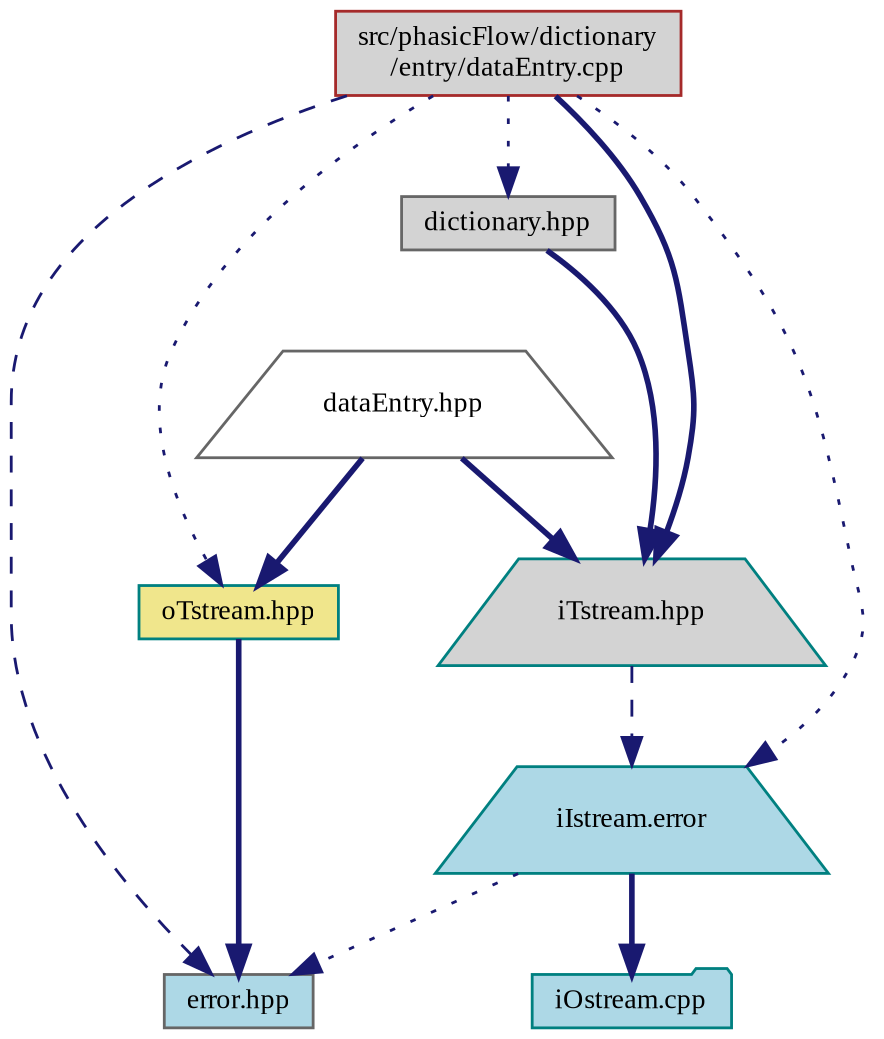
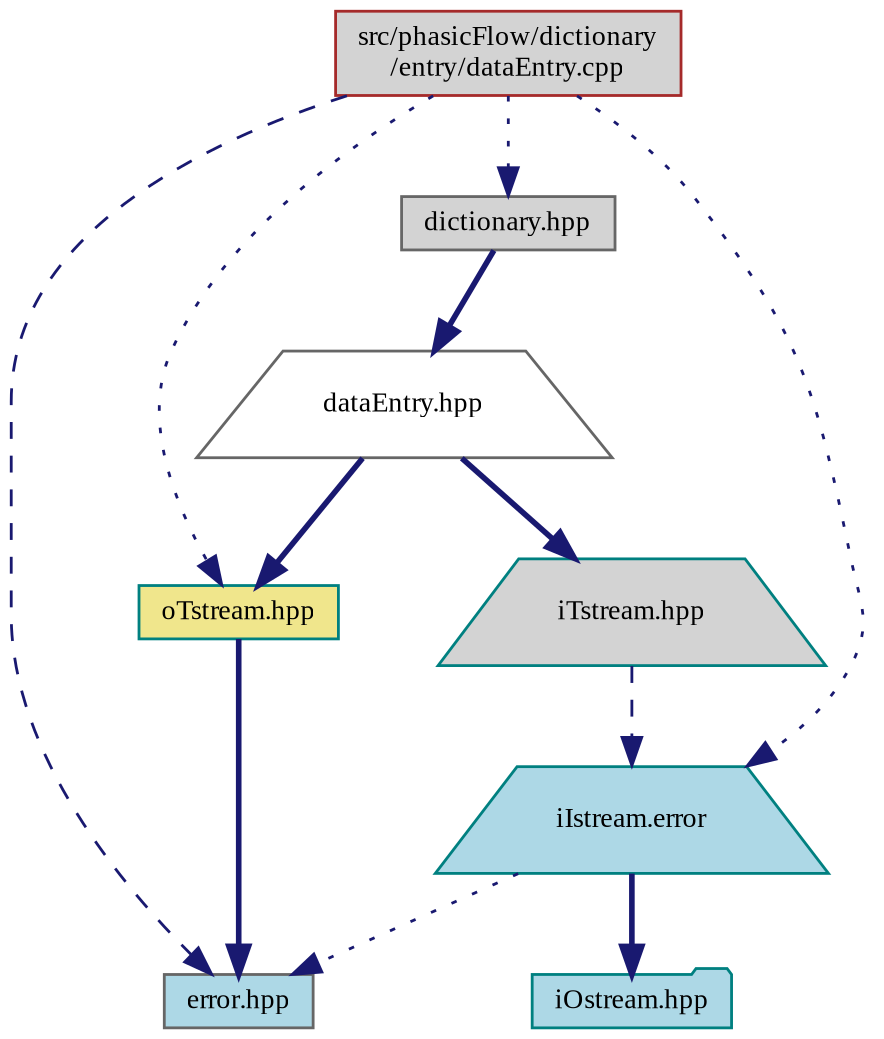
(680, 297) -> none
(645, 372) -> (471, 288)
(632, 1001) -> (632, 1001)
